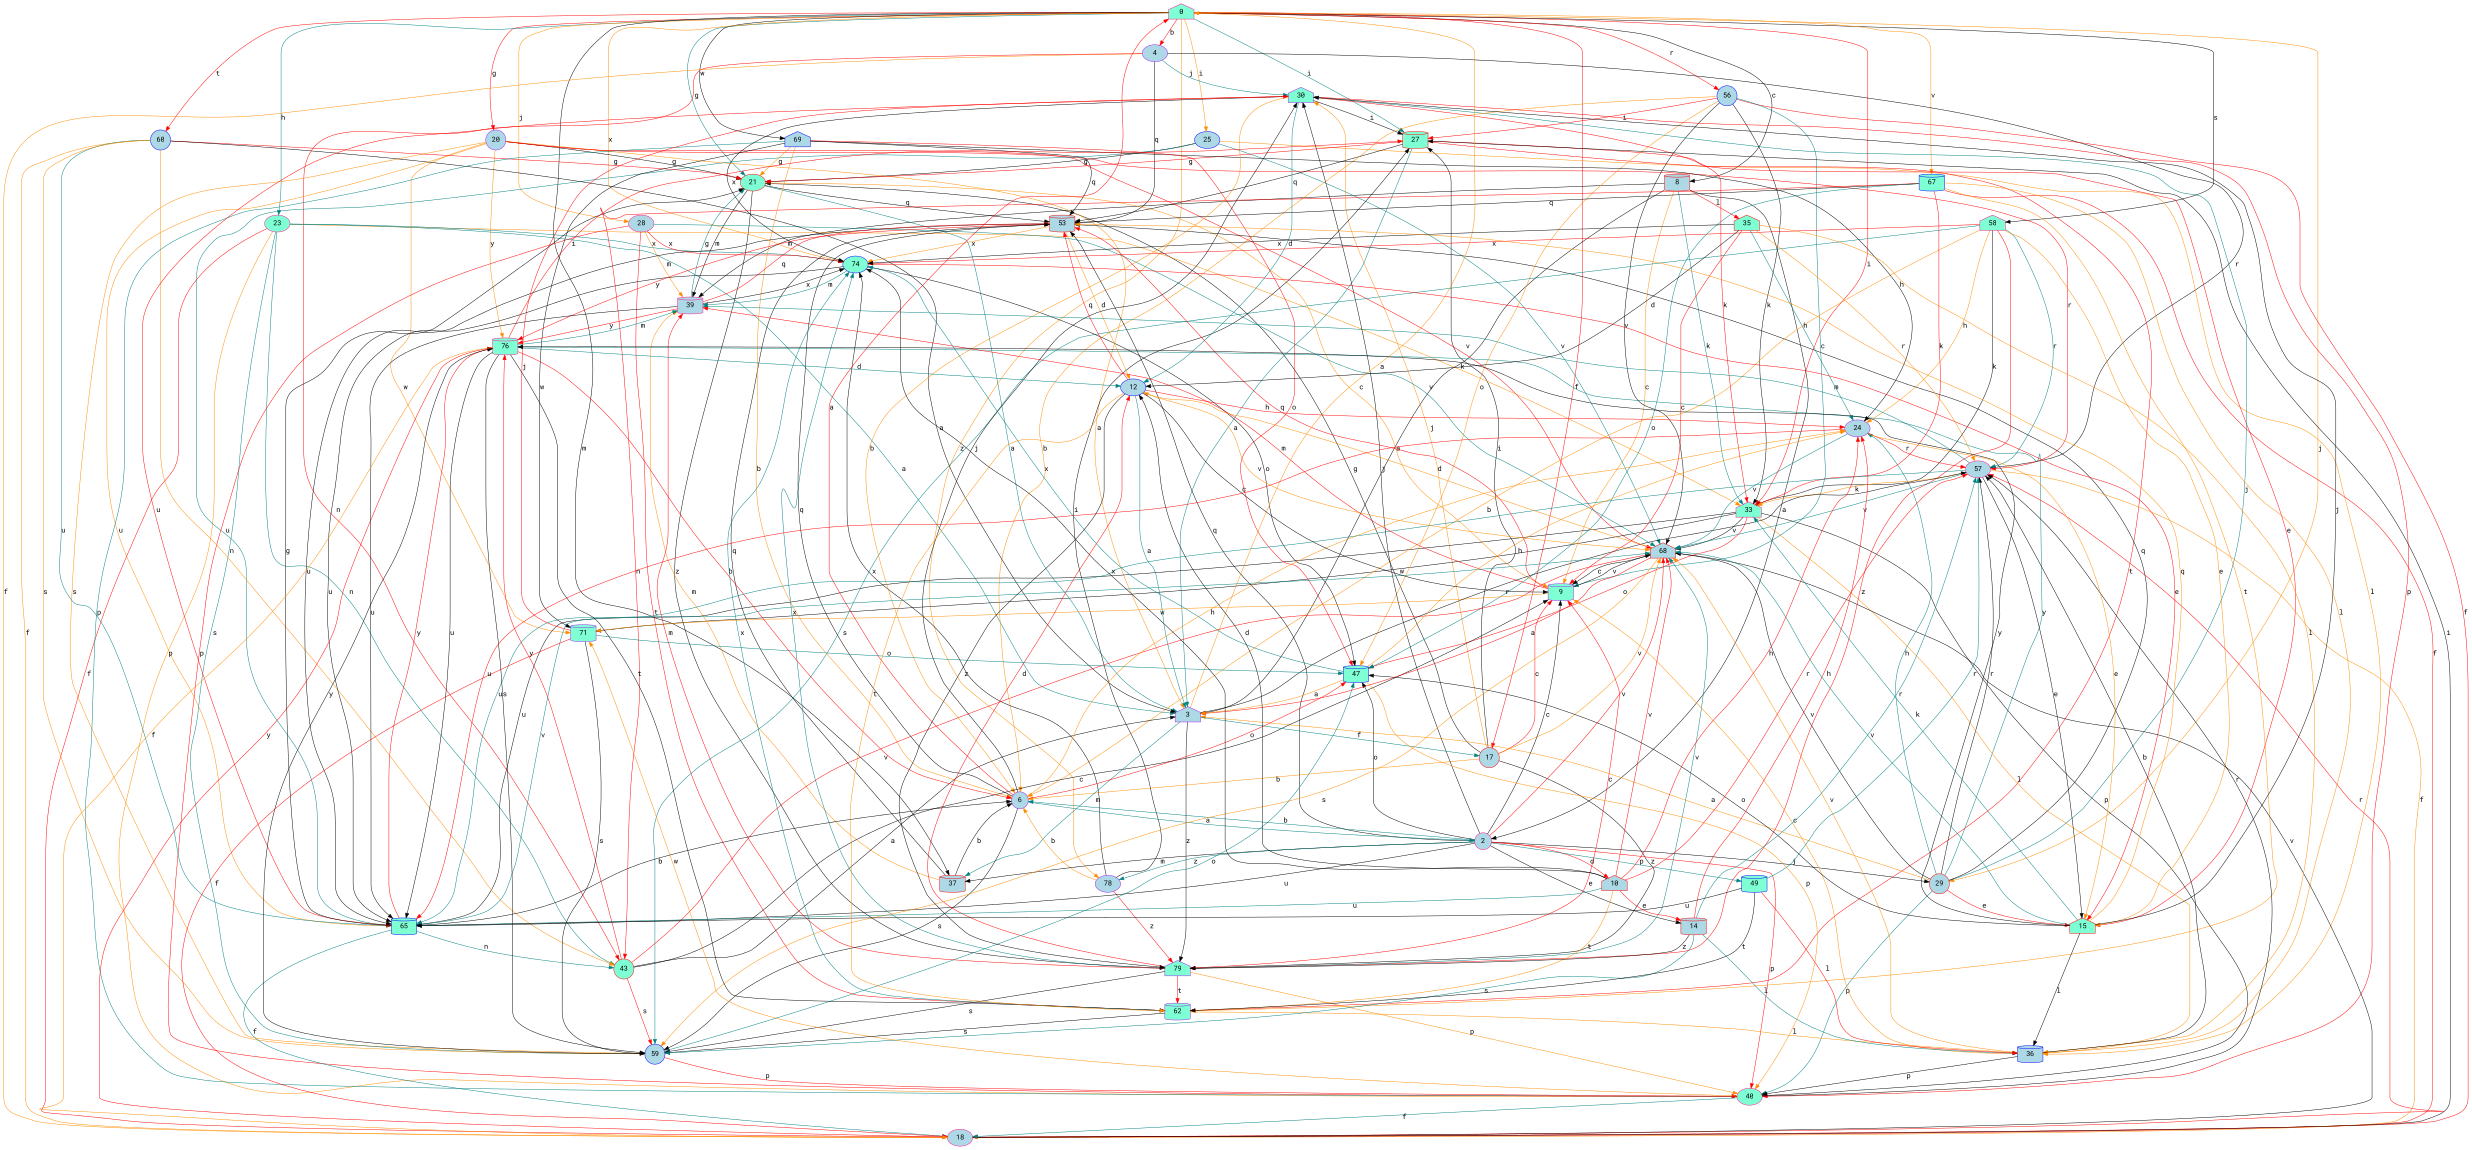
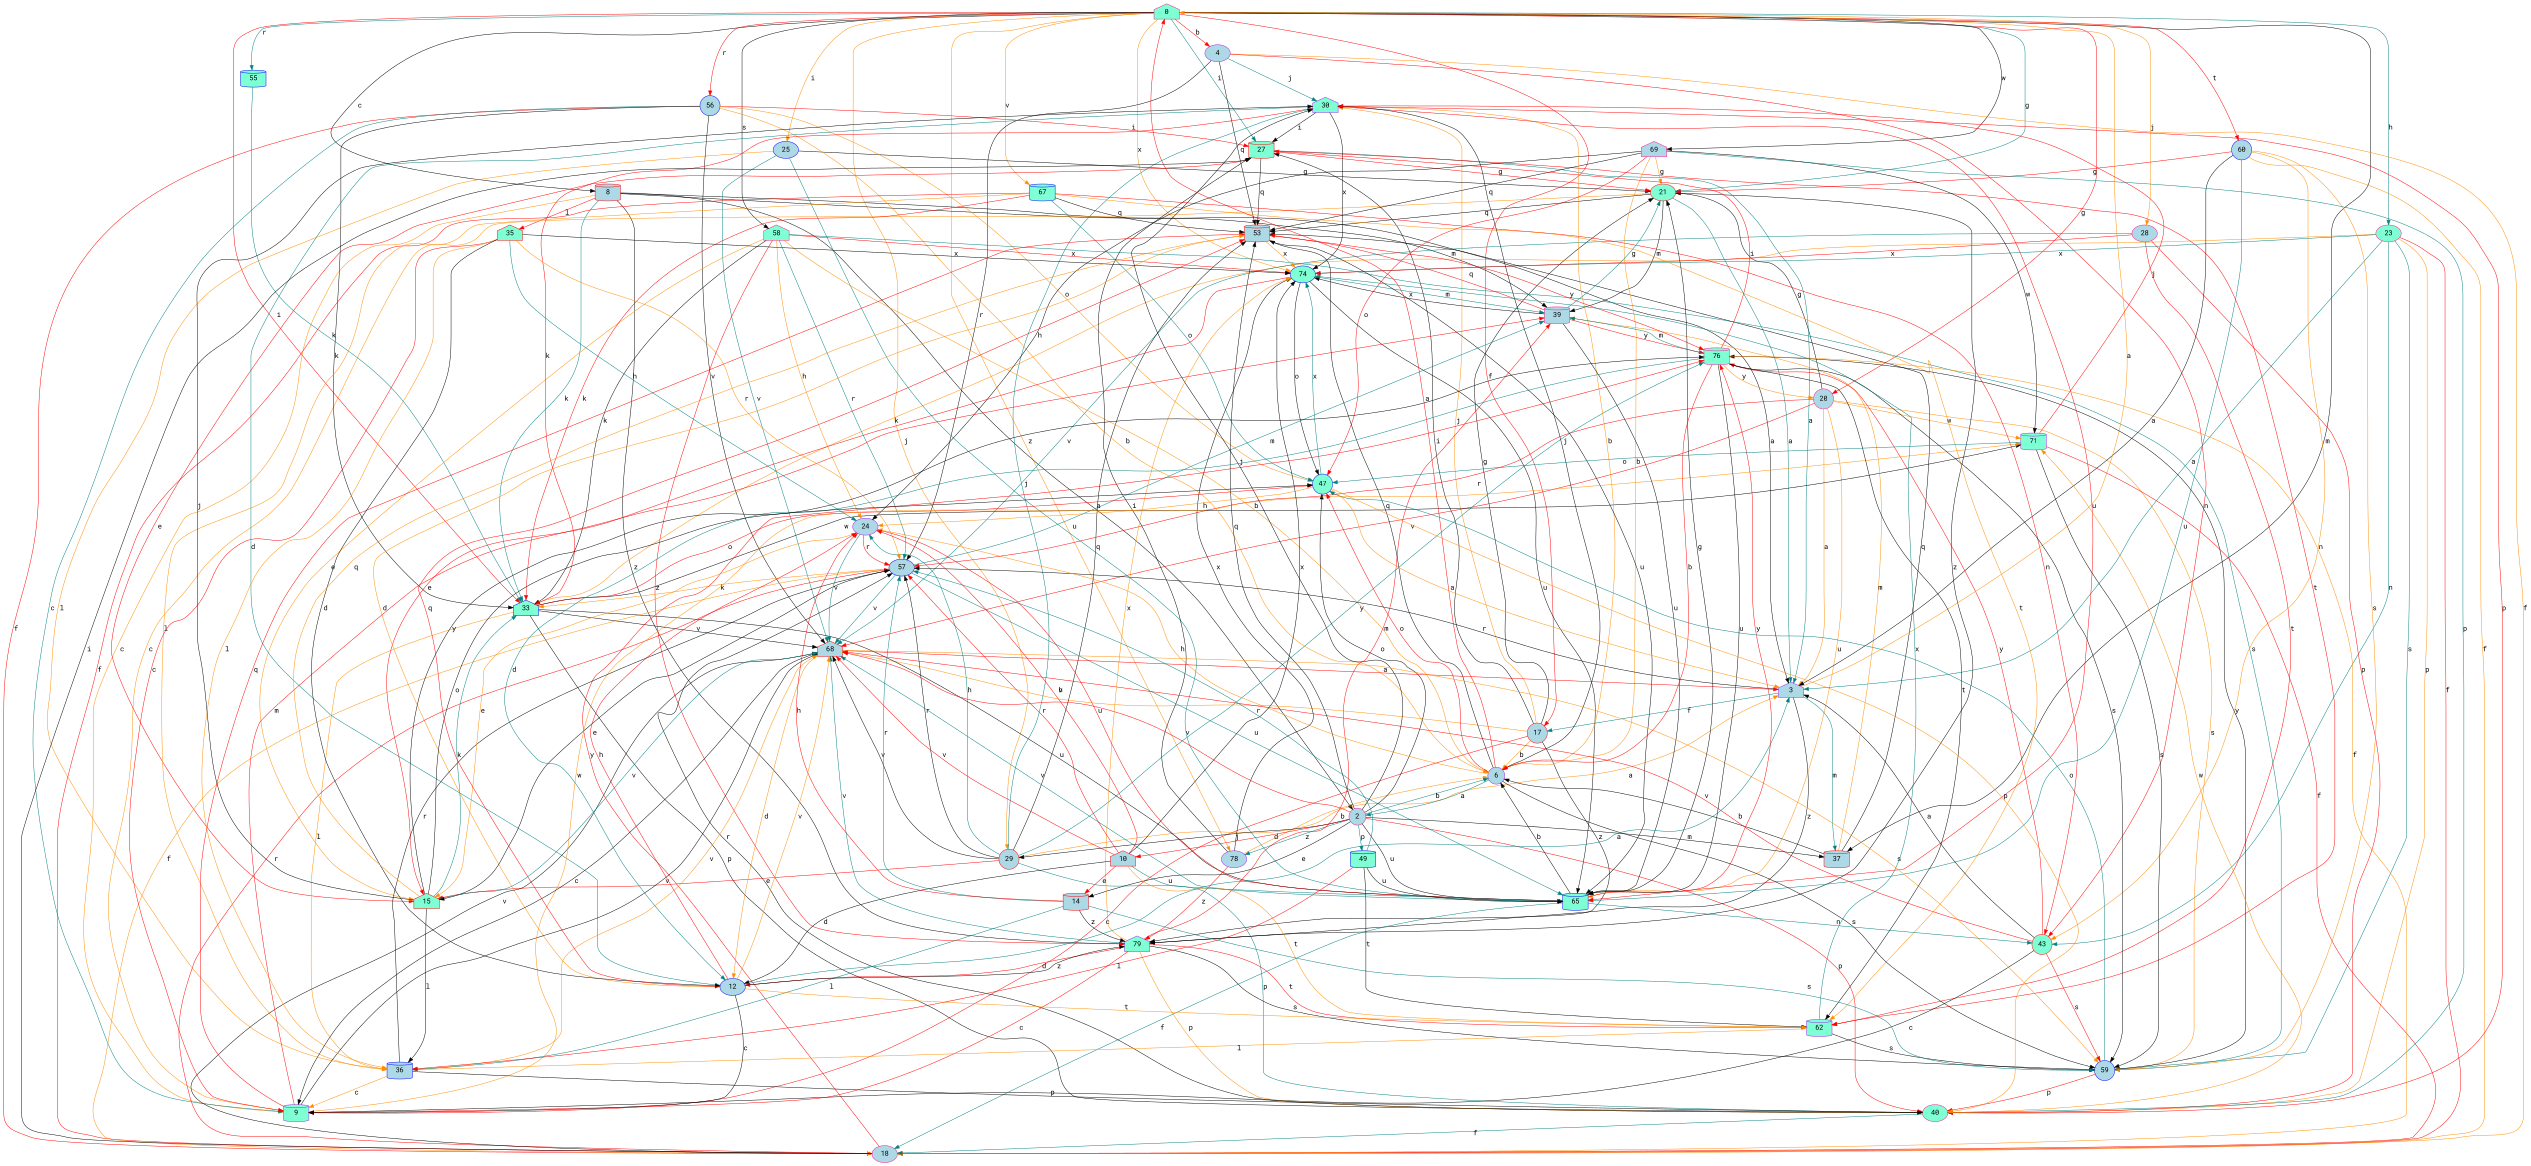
none -> (253, 79)
(496, 140) -> (1824, 399)
(798, 140) -> (1654, 150)
(490, 242) -> (1763, 389)
(661, 263) -> none
(1978, 469) -> (902, 568)
(1749, 510) -> (526, 609)
(1356, 674) -> (1323, 484)
none -> (704, 699)
(804, 724) -> (1126, 606)
(1541, 725) -> none
(2145, 758) -> (425, 817)
